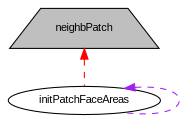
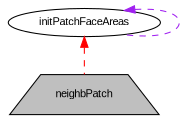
(84, 73) -> (84, 61)
